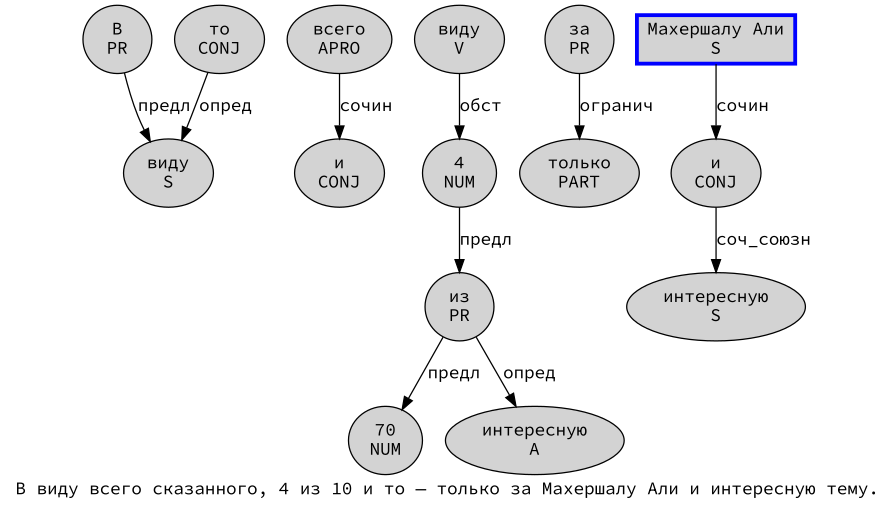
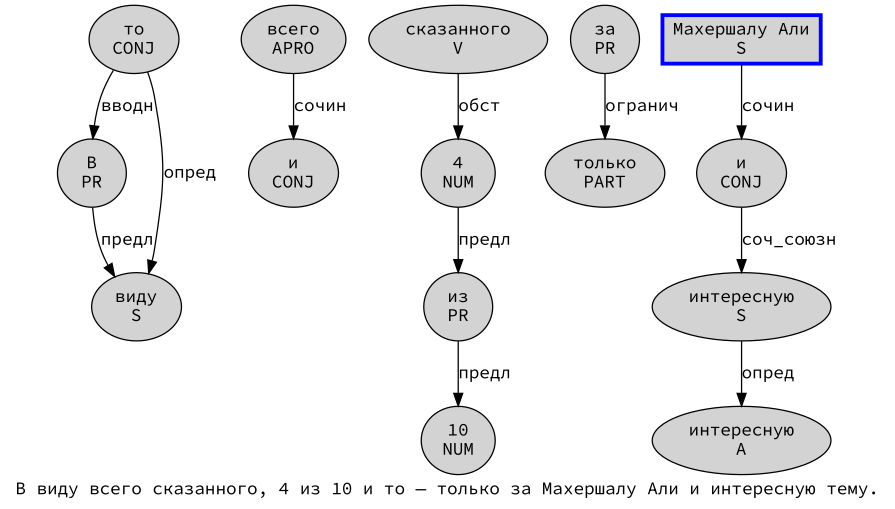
(460, 39) -> (458, 39)
none -> (101, 97)
(493, 366) -> (742, 367)
(385, 440) -> (458, 440)
